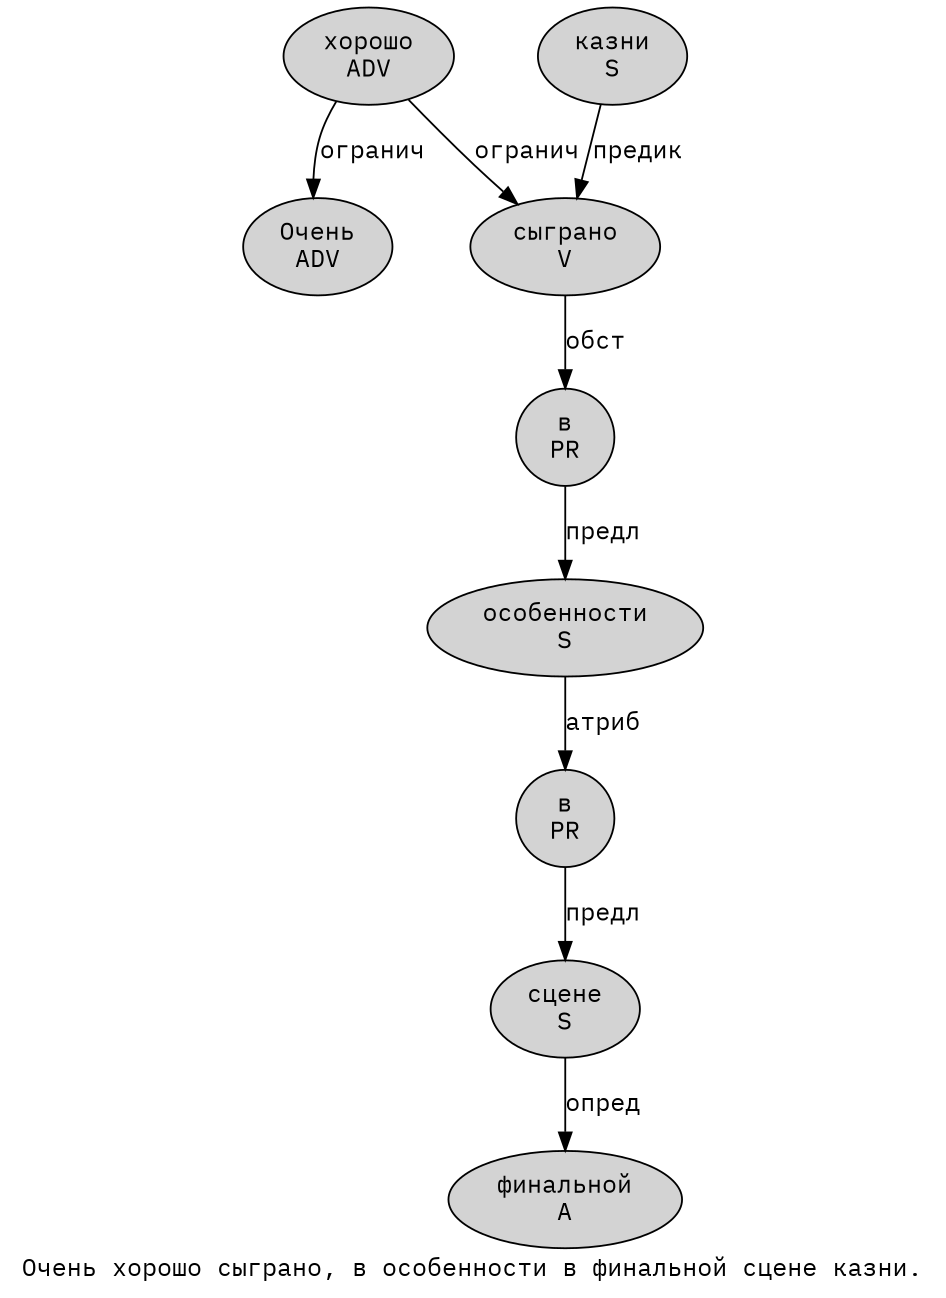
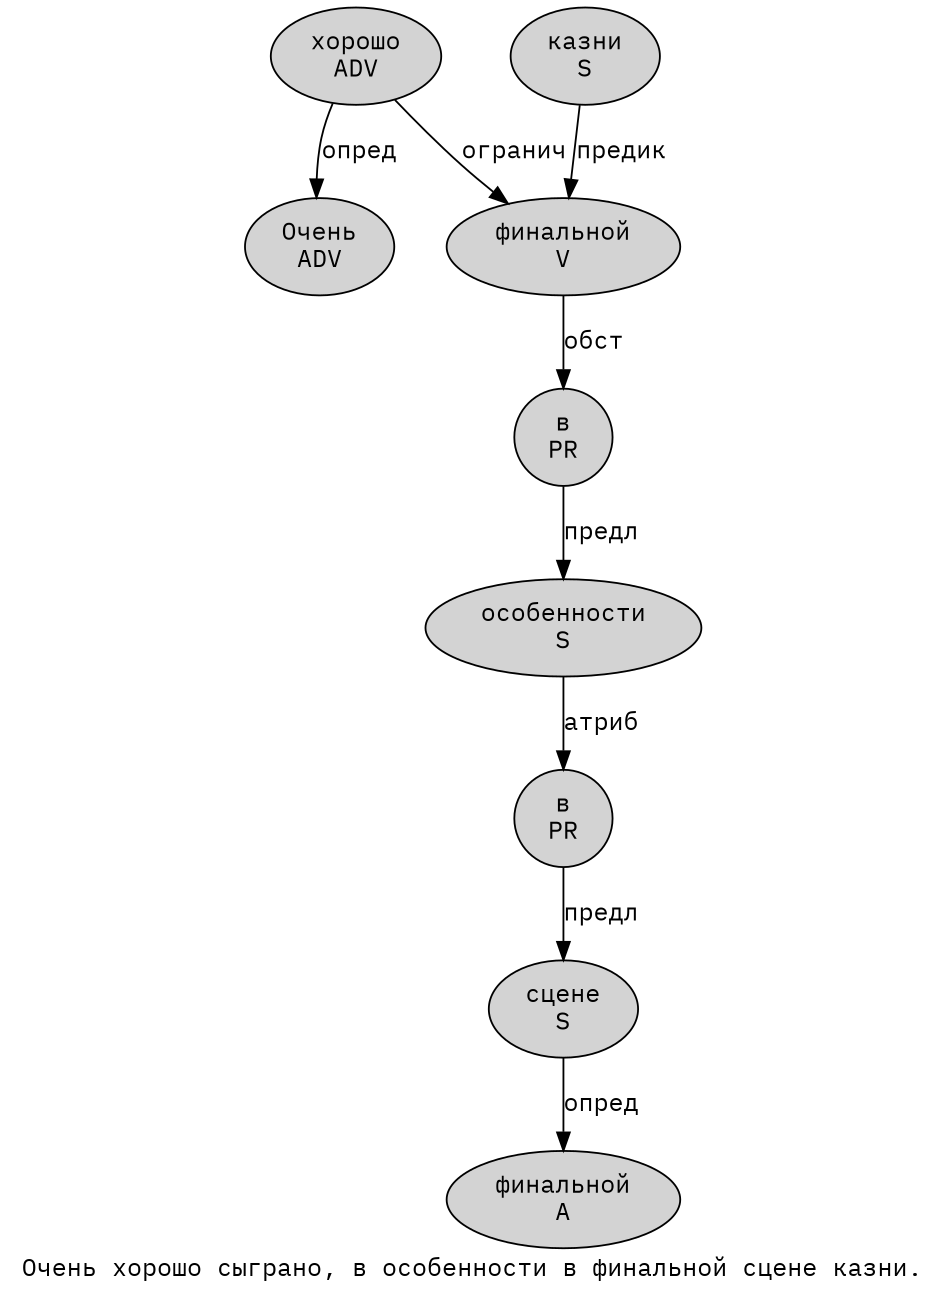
(372, 151) -> (360, 151)
(565, 247) -> (563, 247)
